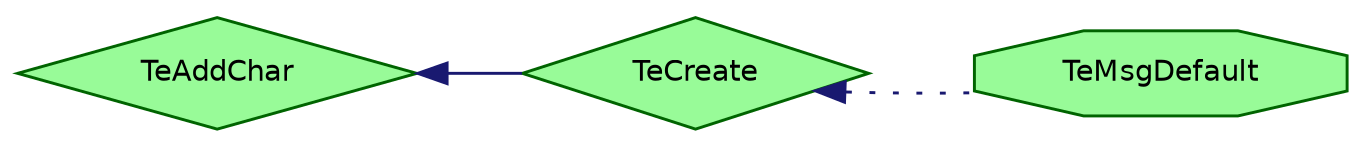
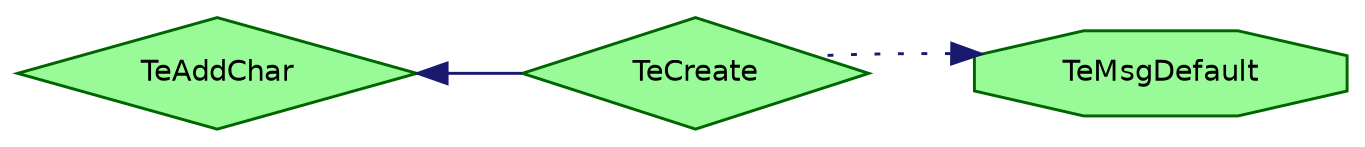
(914, 93) -> (883, 54)
